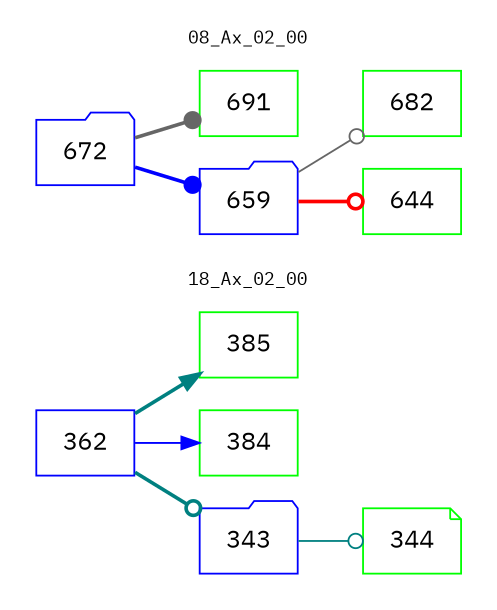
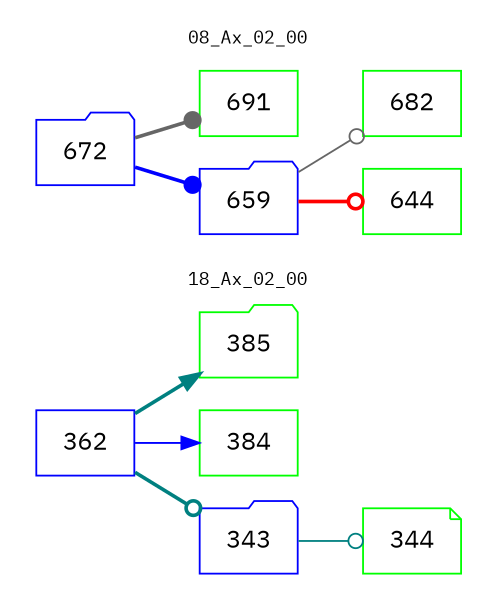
(249, 345) -> (249, 345)
